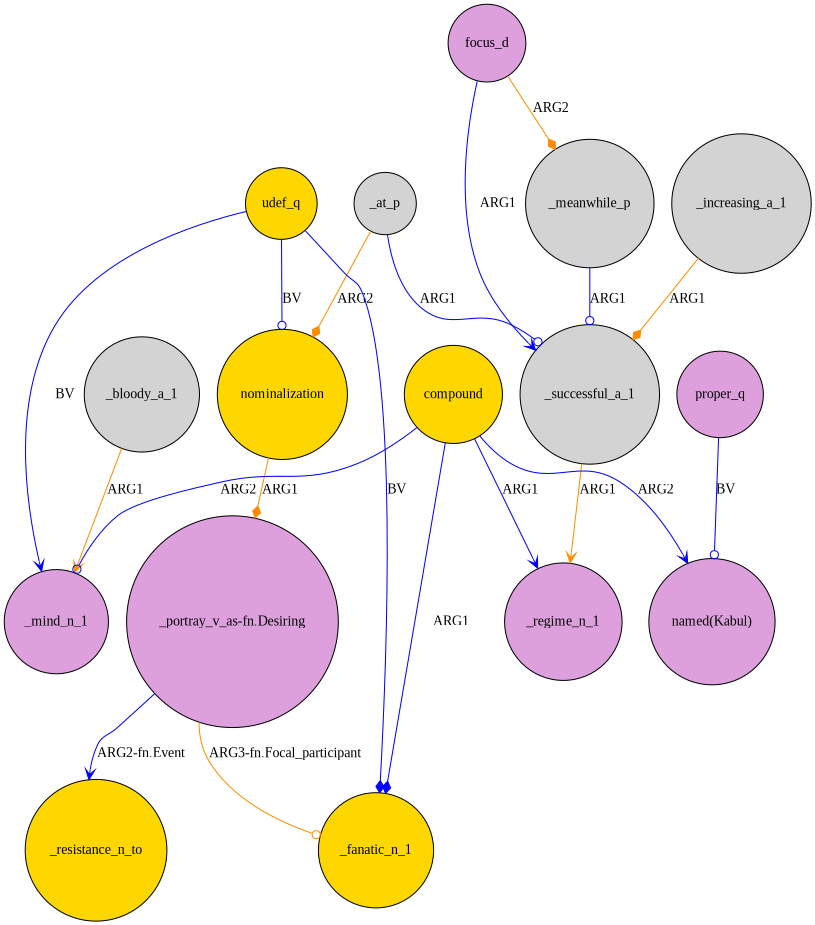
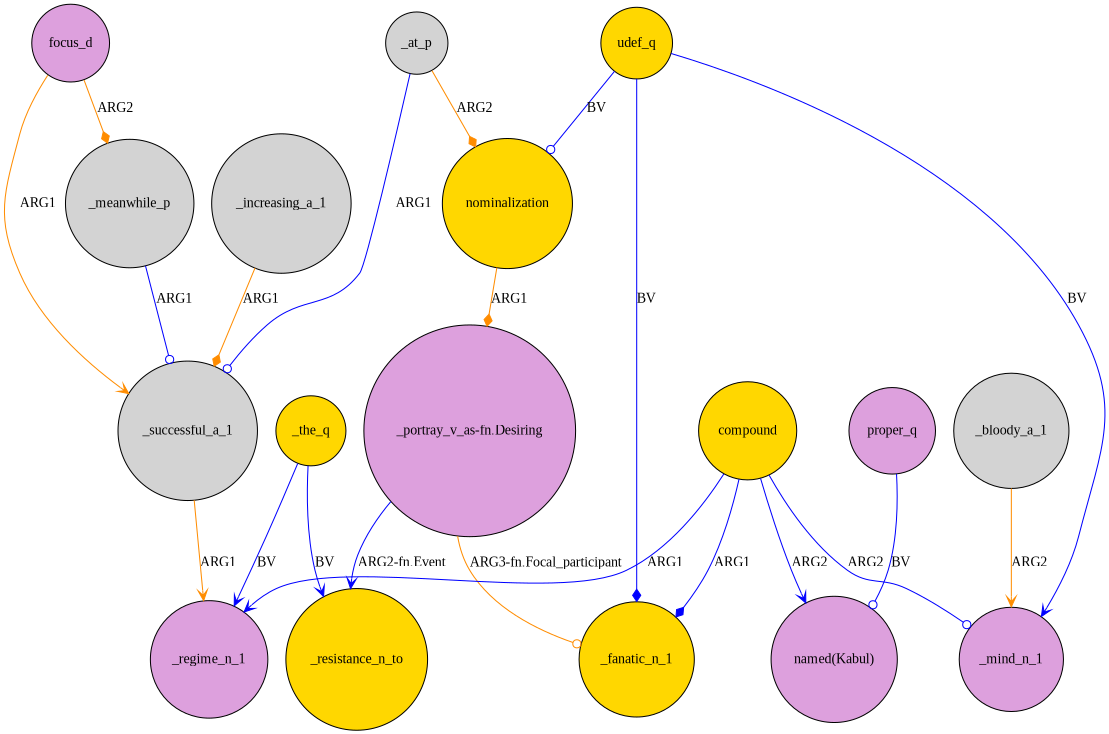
(467, 220) -> (10, 248)
none -> (311, 431)
(126, 490) -> (1030, 563)
